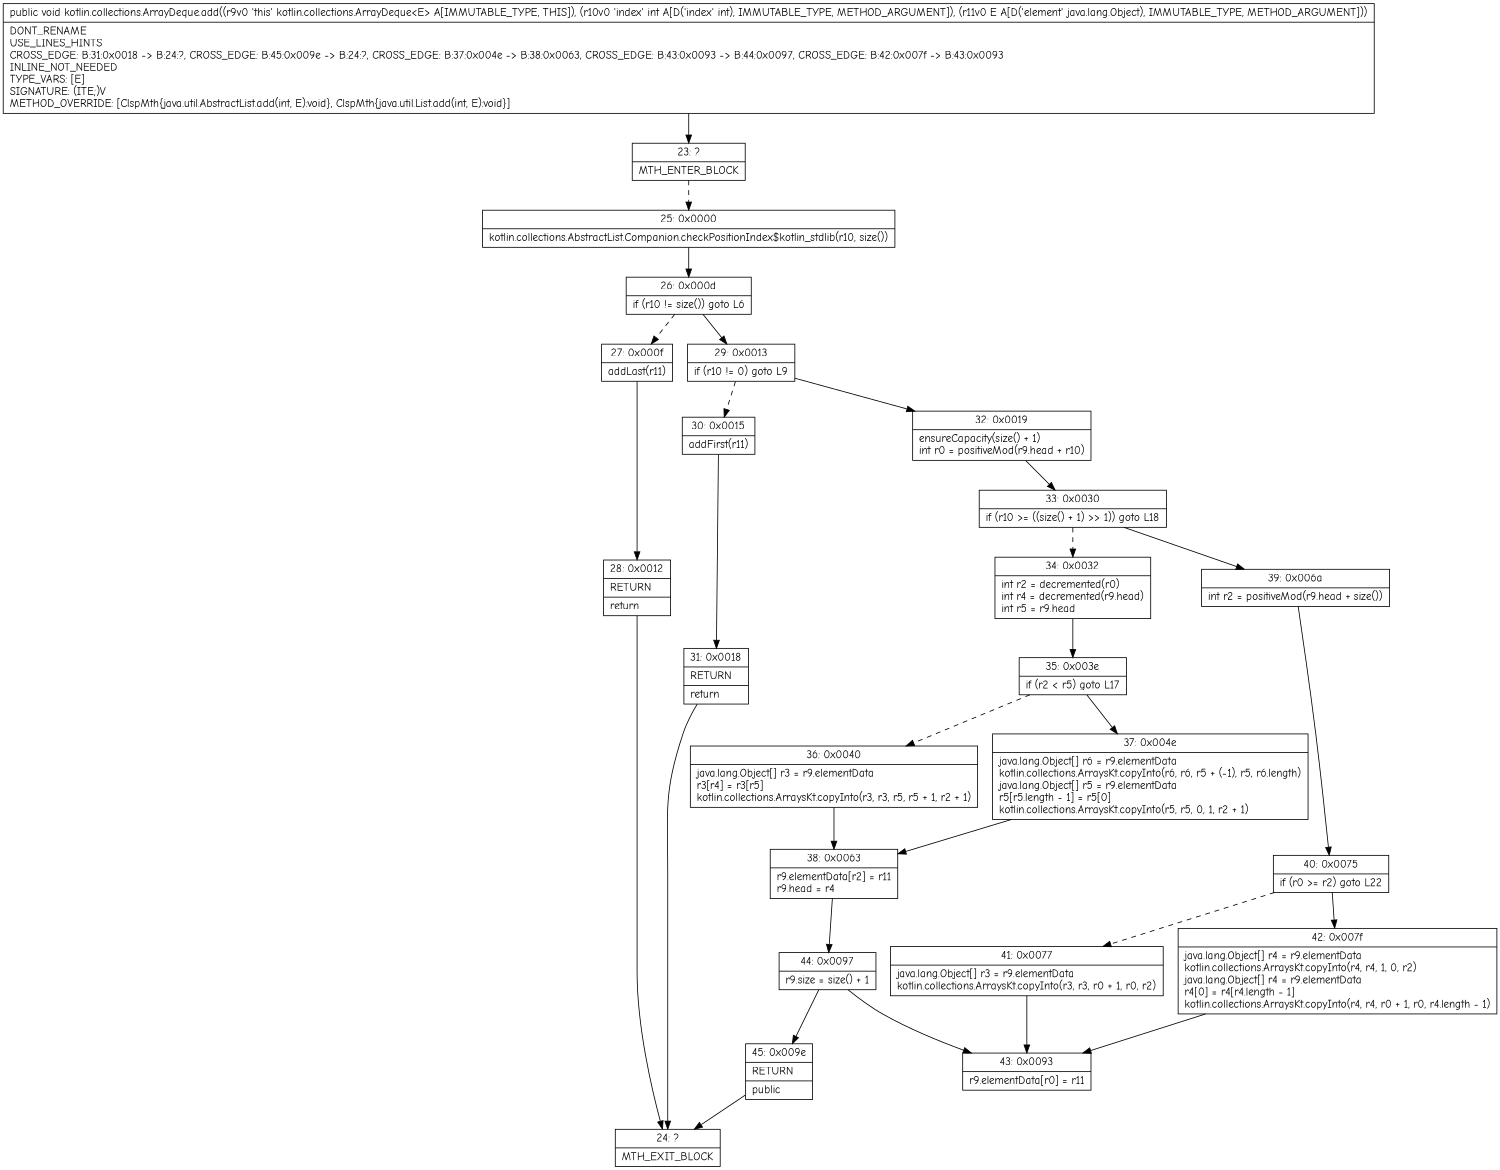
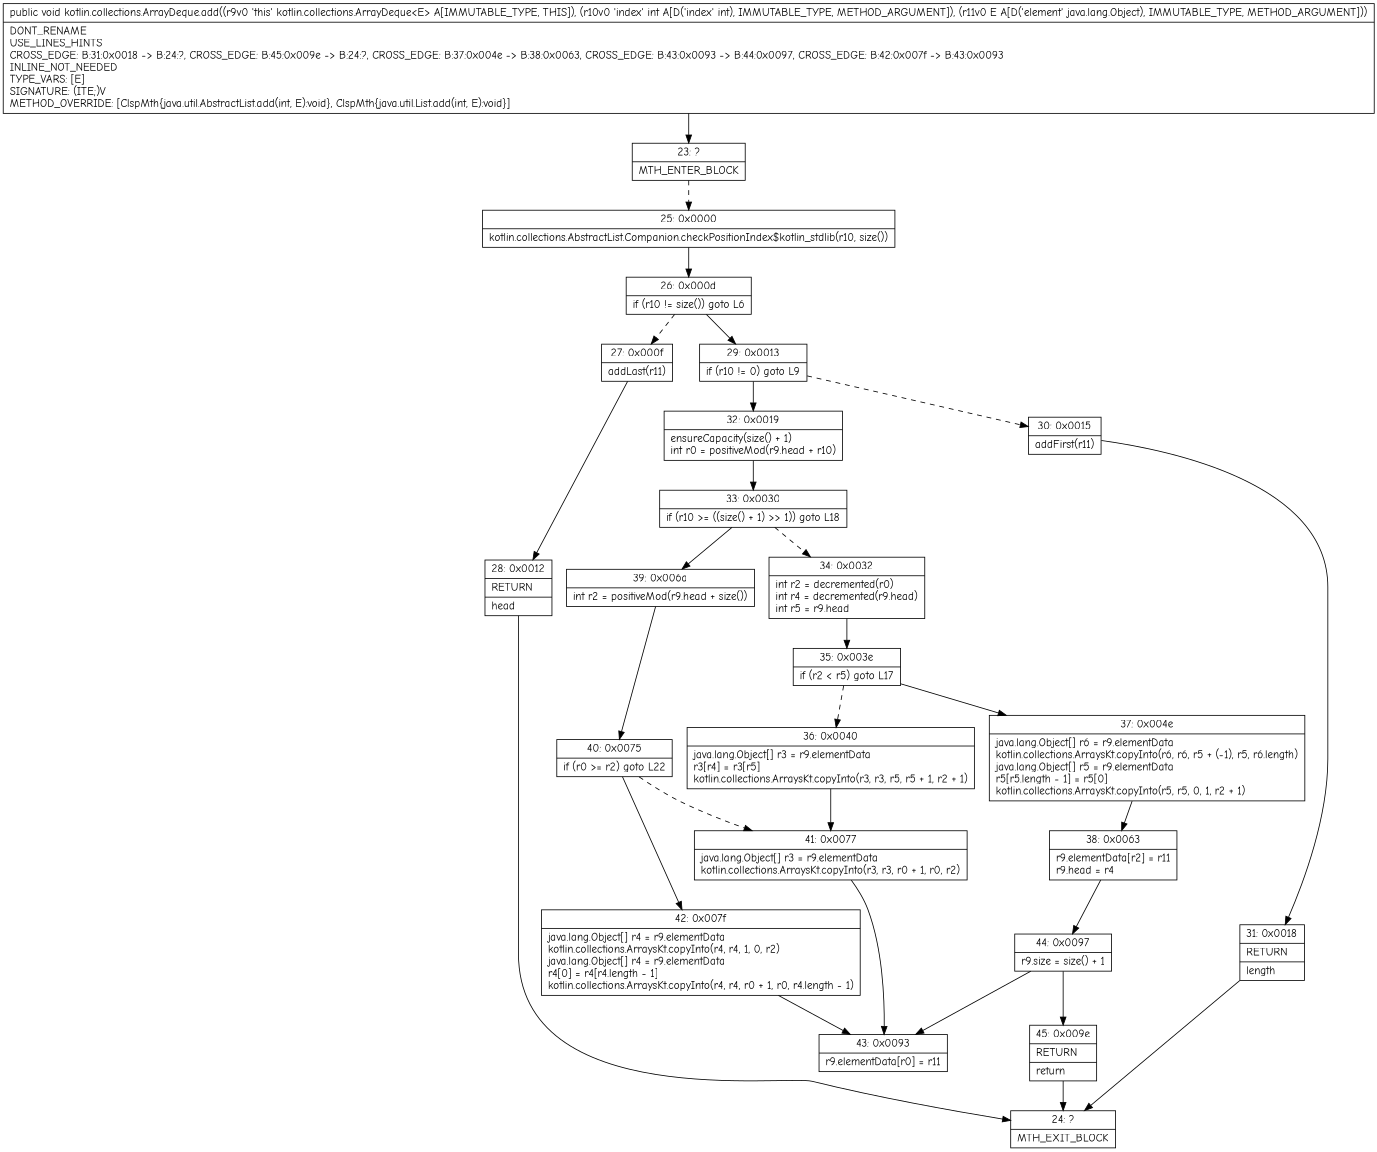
(625, 606) -> (504, 606)
(705, 694) -> (1261, 971)
(834, 824) -> (831, 806)
(767, 1090) -> (1051, 1071)
